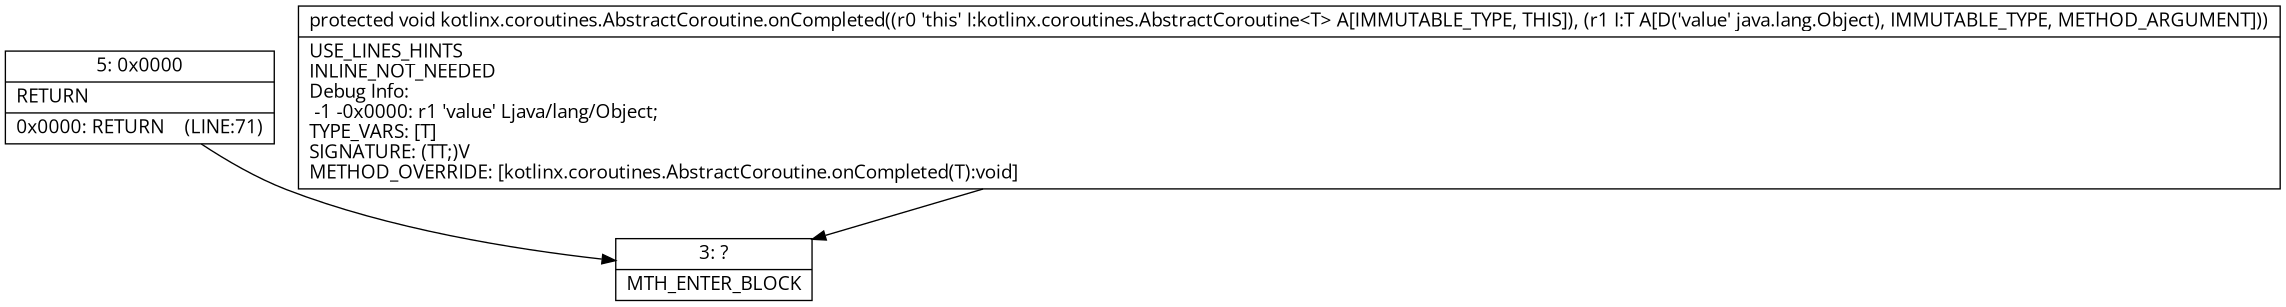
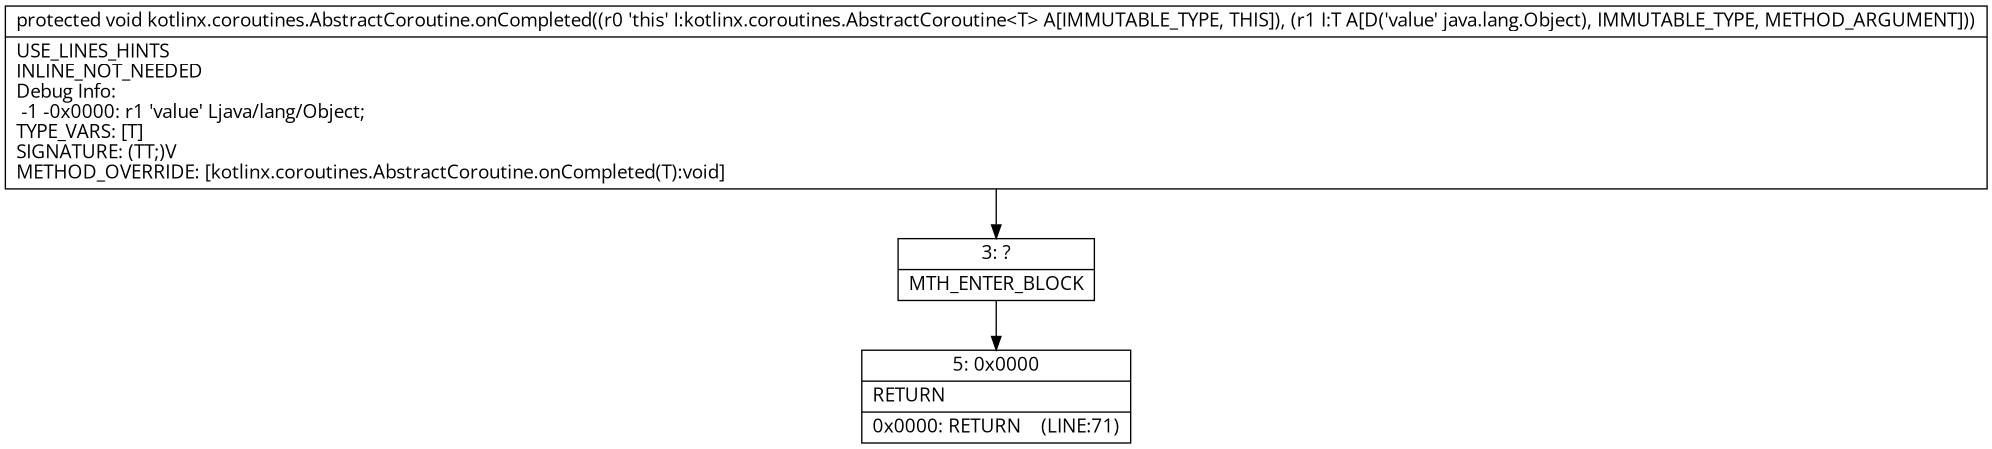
(395, 223) -> (996, 319)
